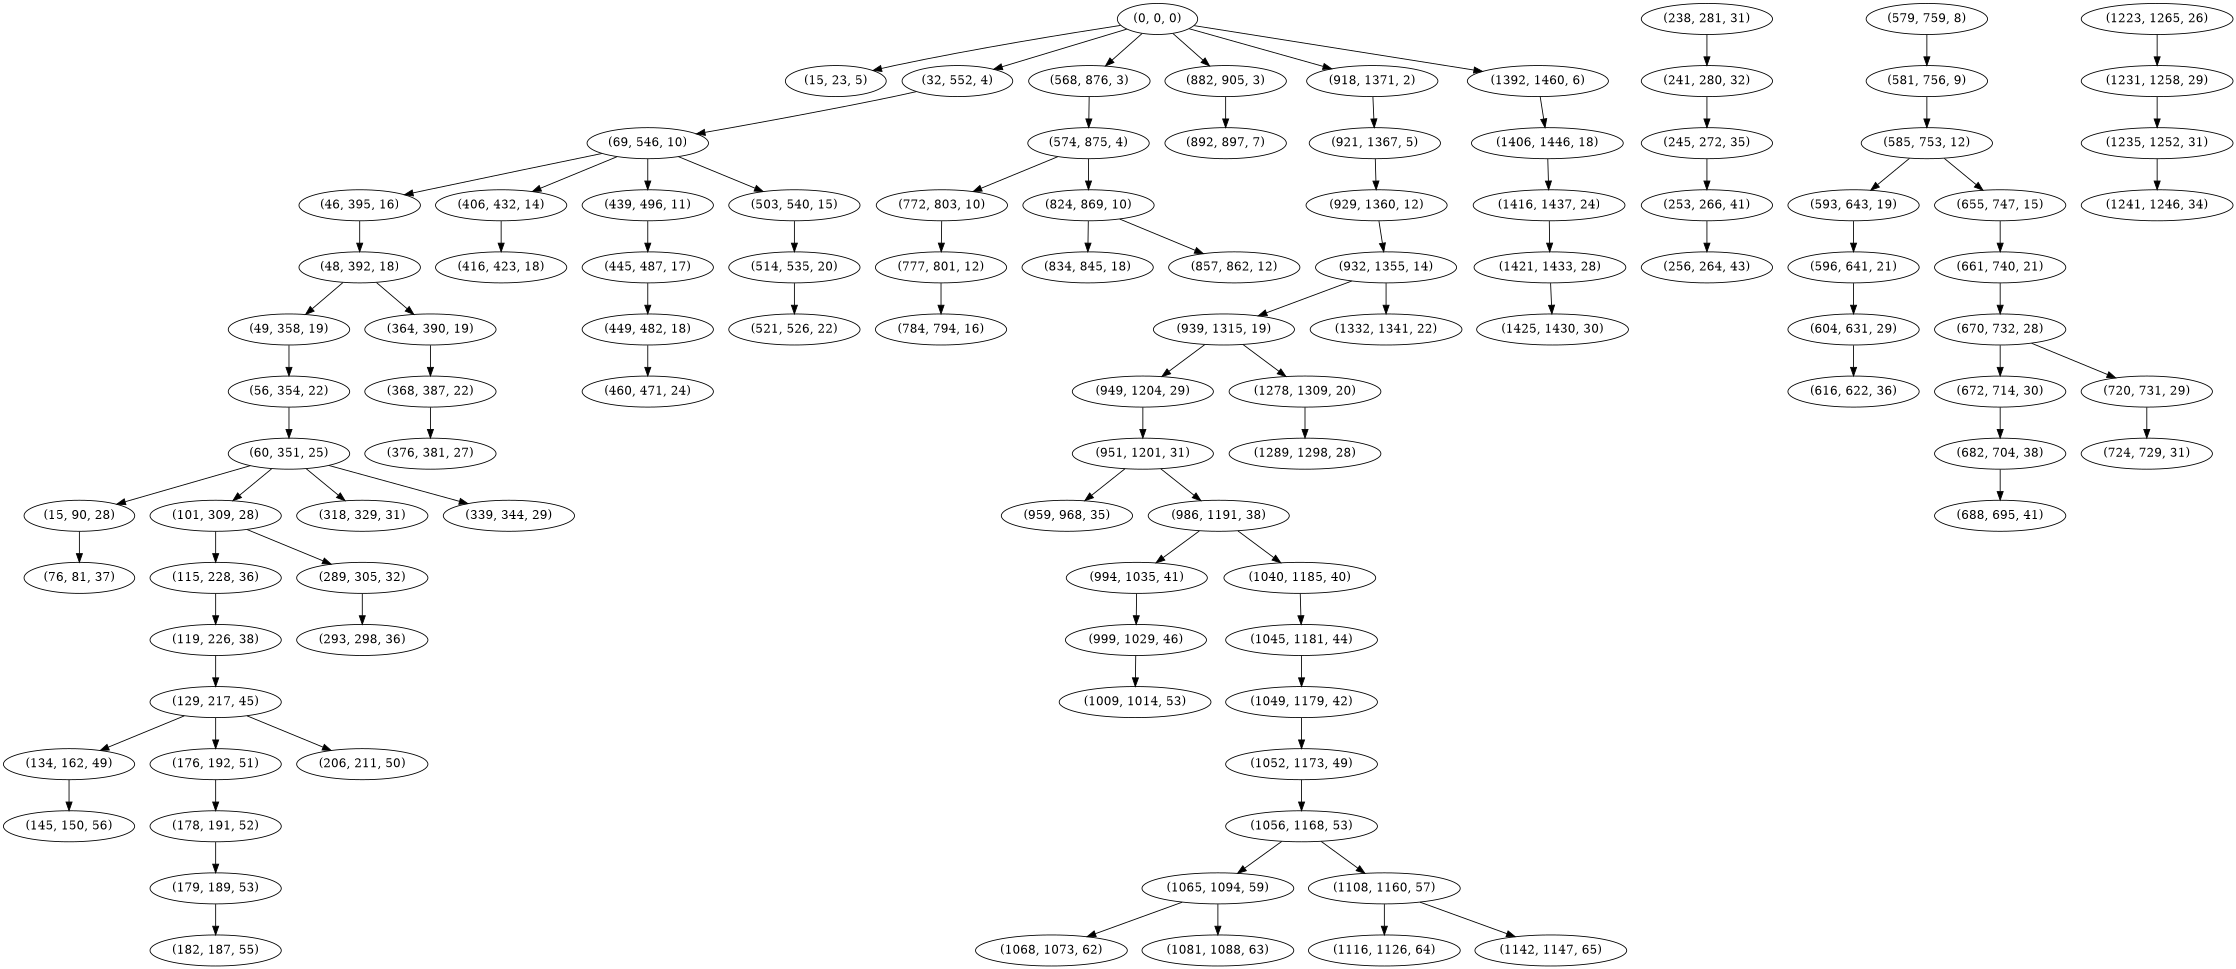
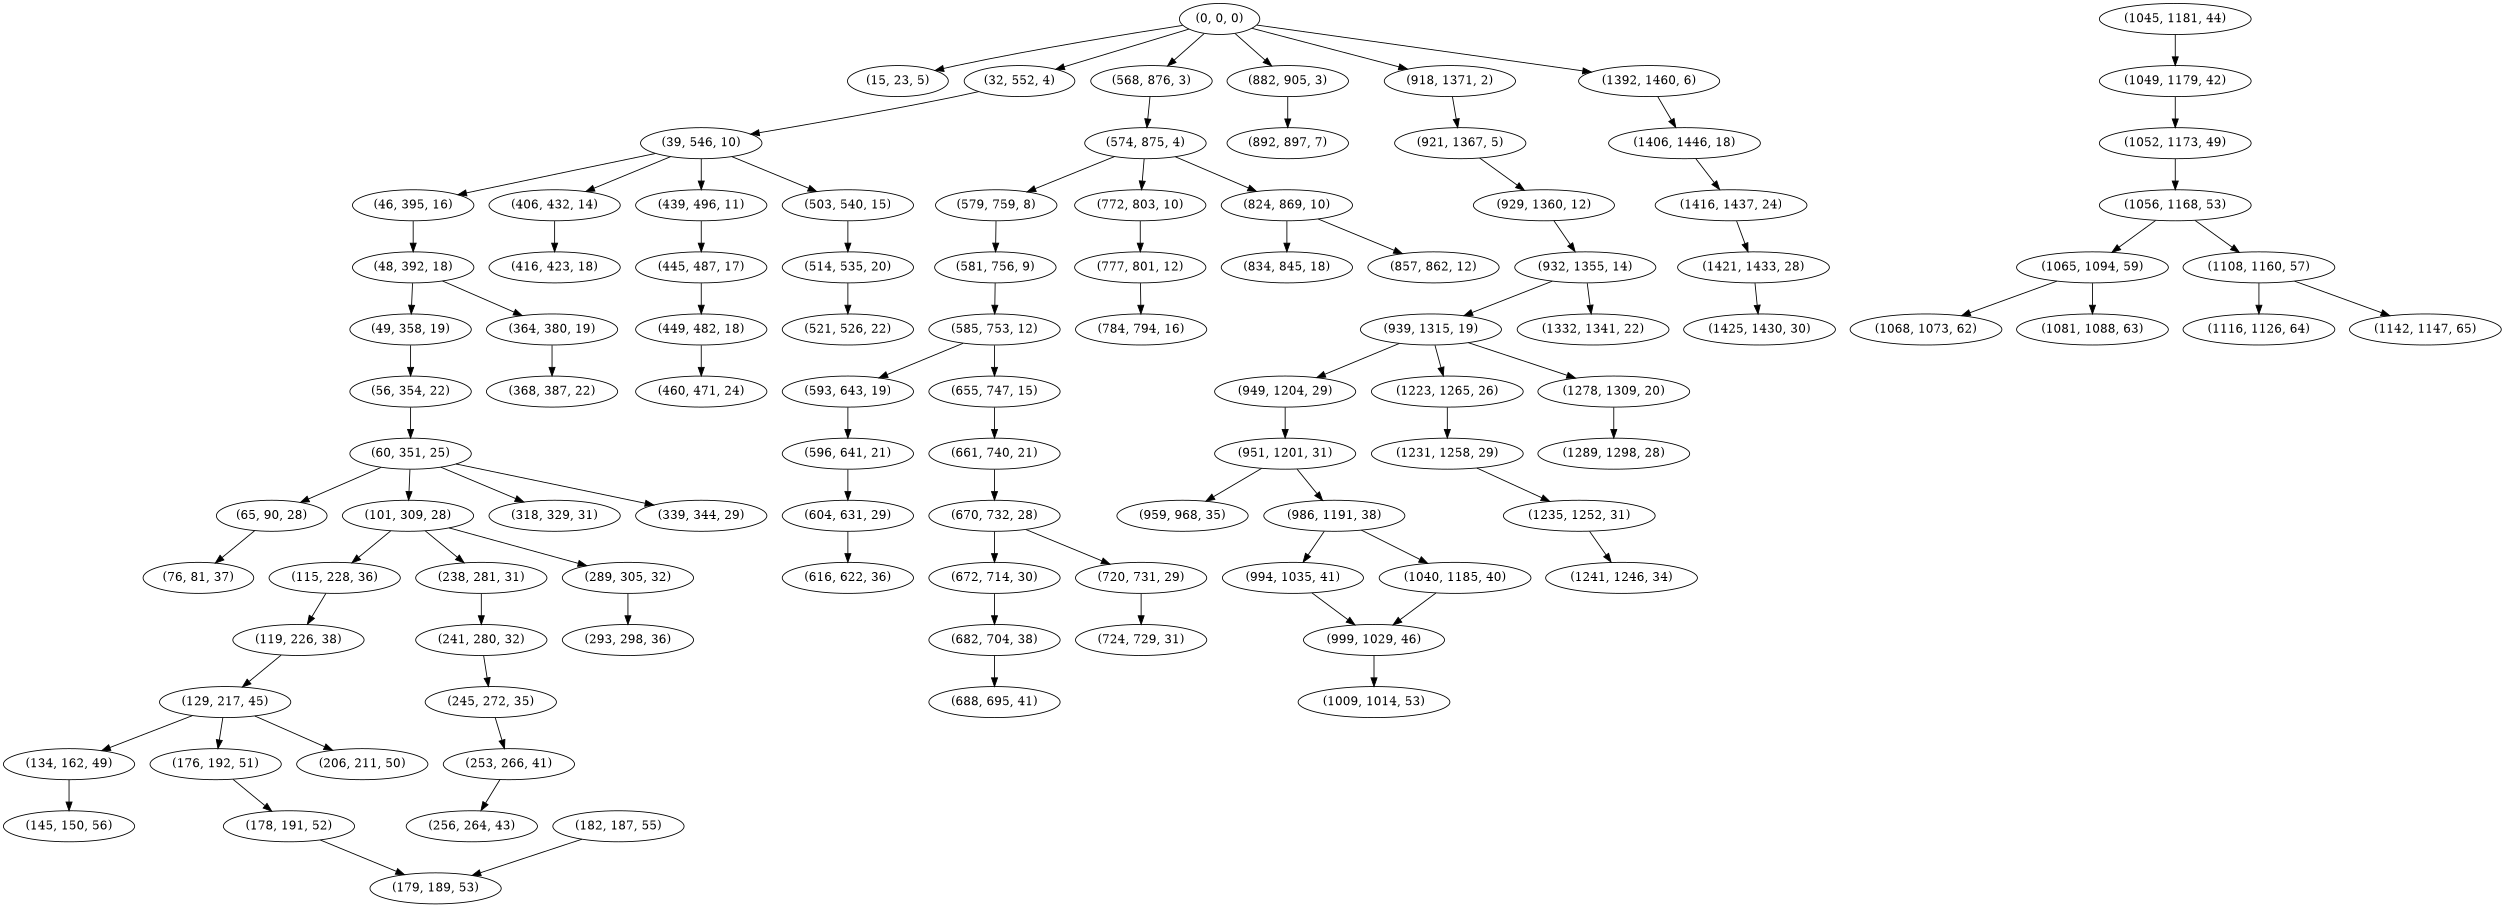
(648, 143) -> (701, 143)
none -> (1075, 173)
(430, 329) -> (552, 329)
none -> (1438, 356)
(430, 454) -> none
(79, 516) -> (272, 516)
none -> (441, 544)
(1301, 605) -> (1418, 606)
(216, 915) -> (531, 856)
